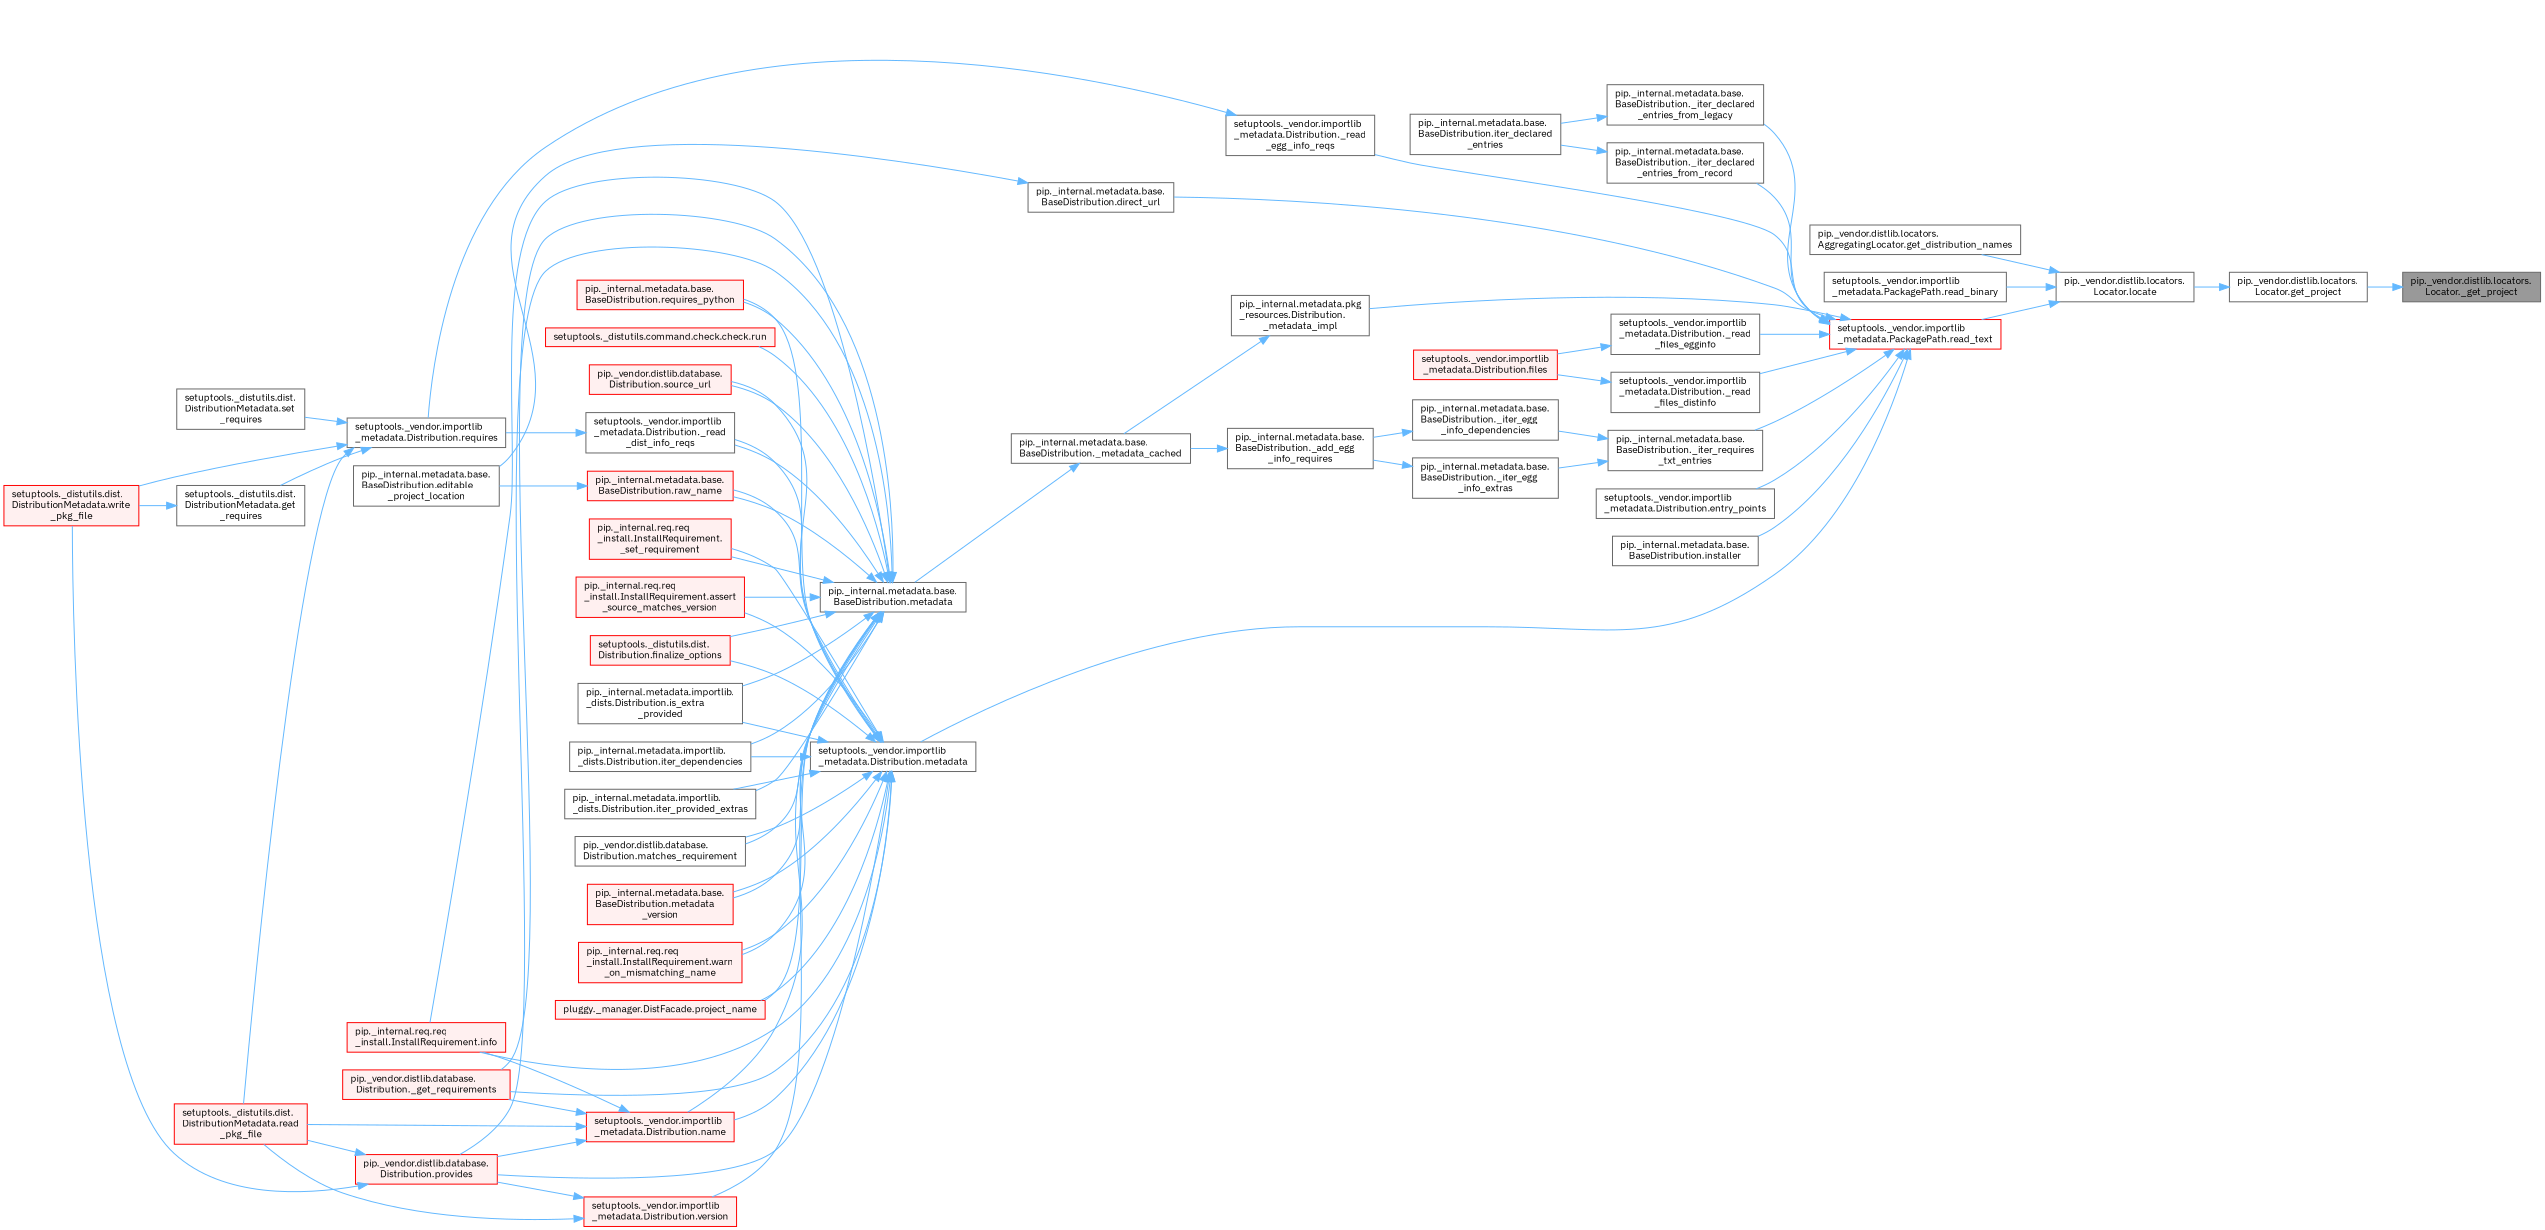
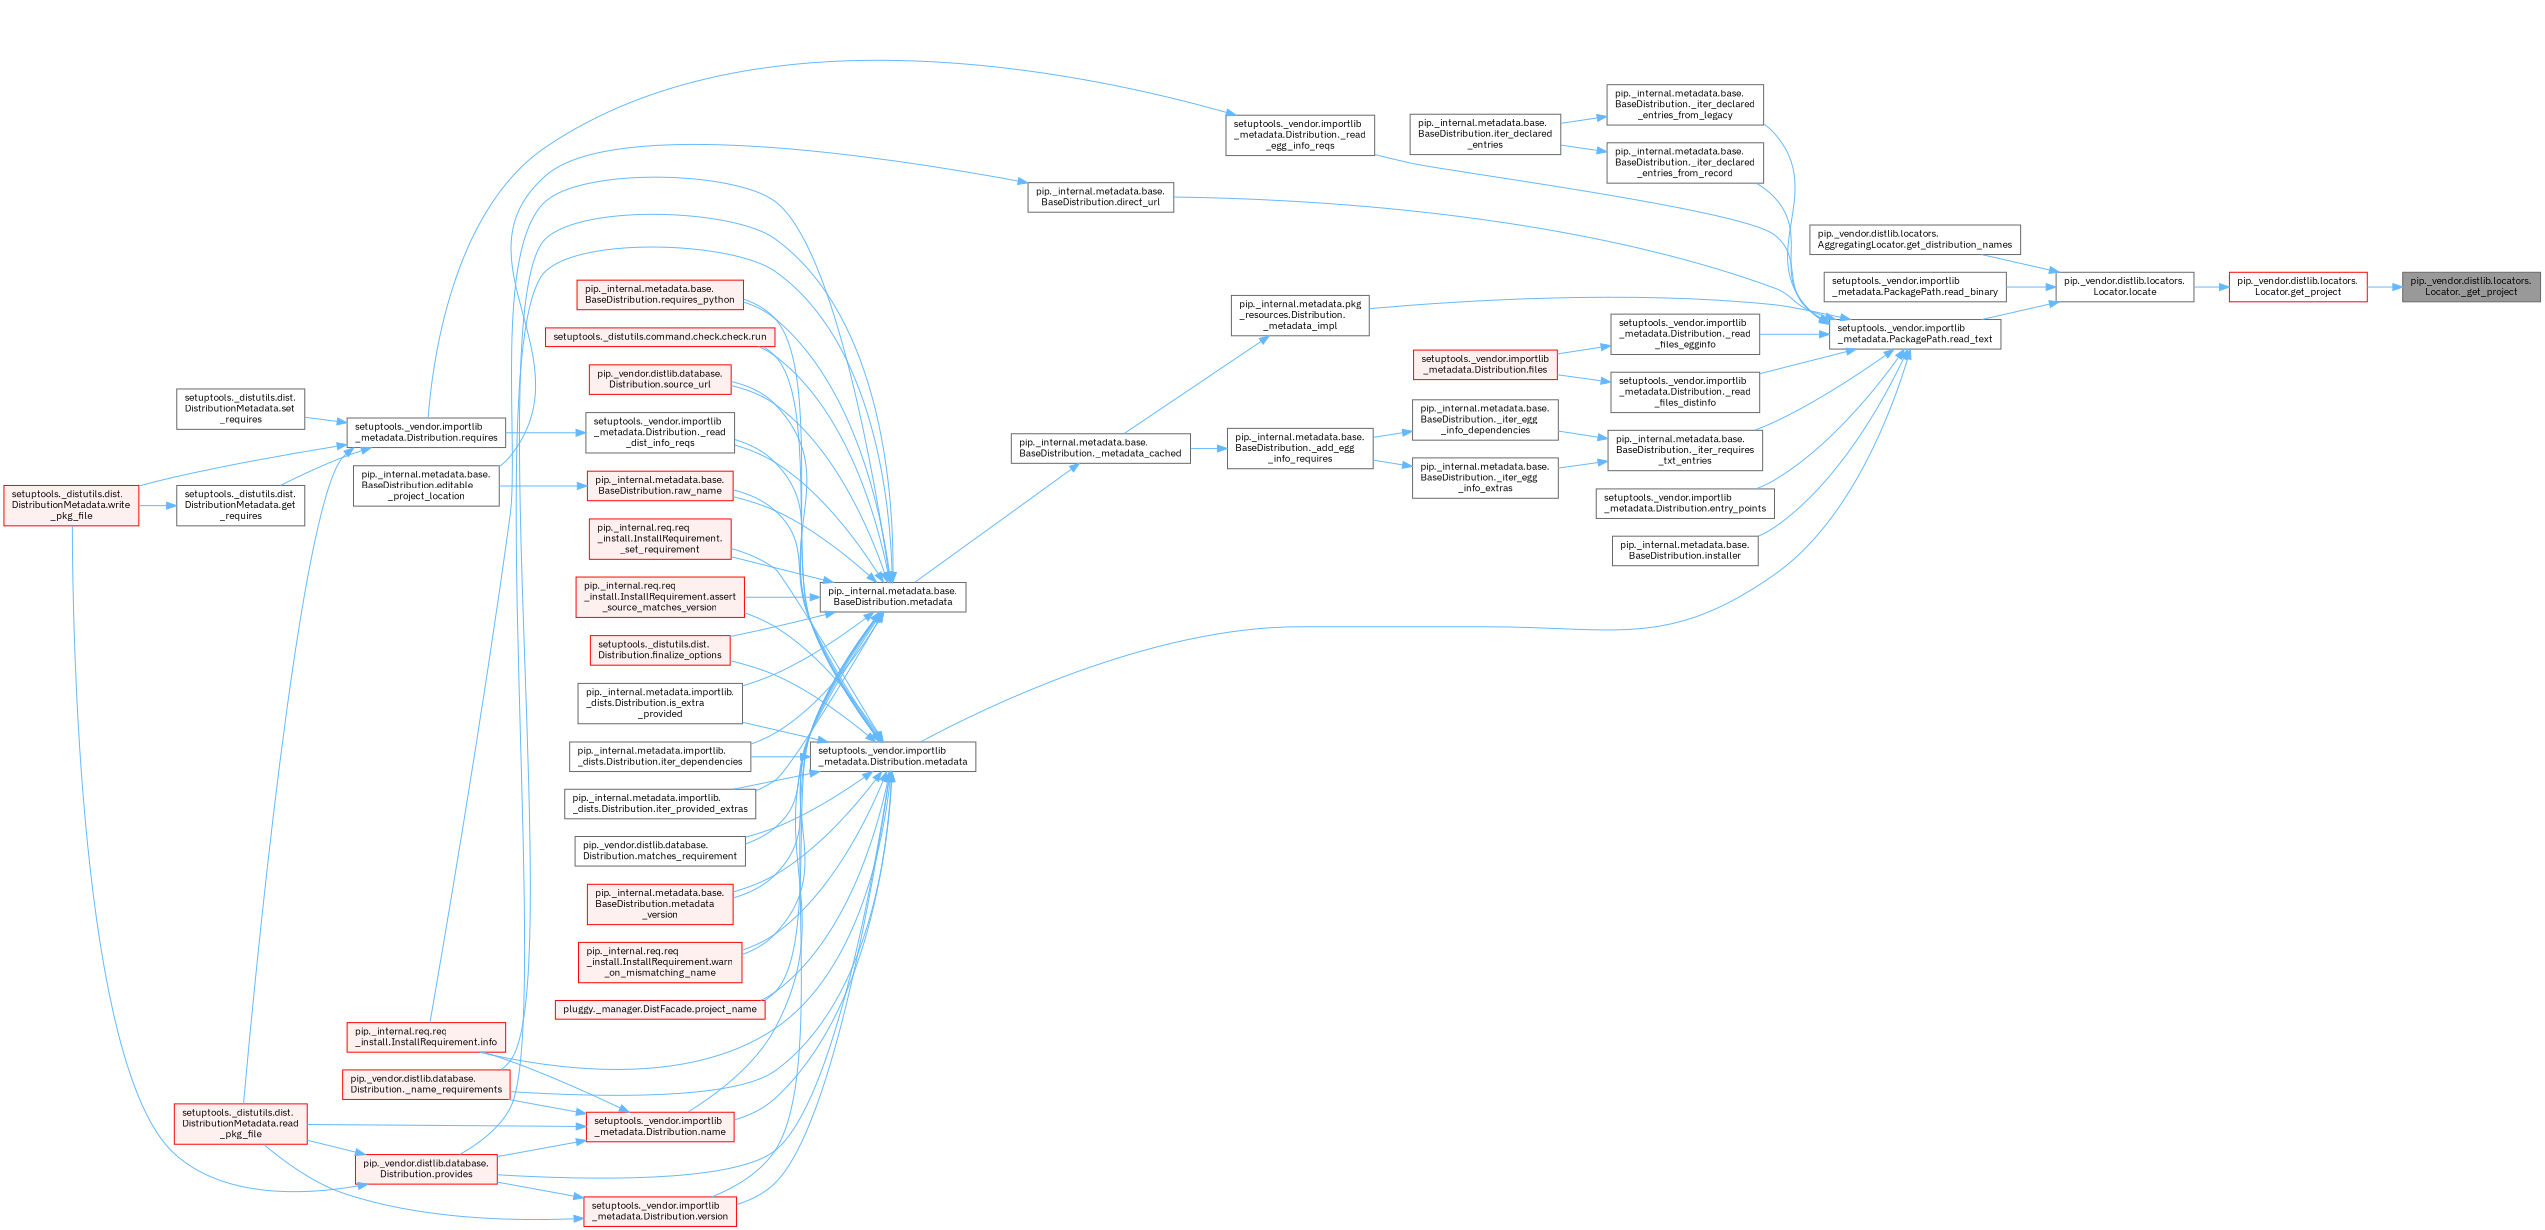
(2298, 287) -> (2298, 287)
(1915, 334) -> (1915, 334)
none -> (802, 544)
none -> (829, 1066)
(426, 1085) -> (426, 1085)
